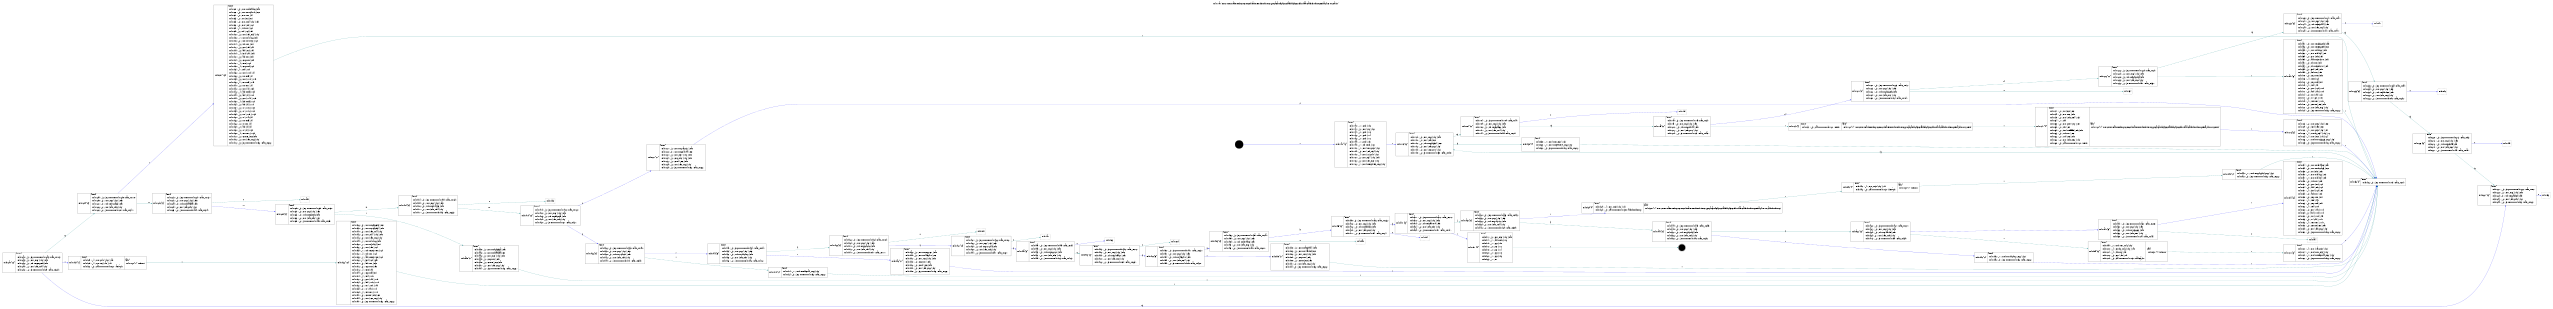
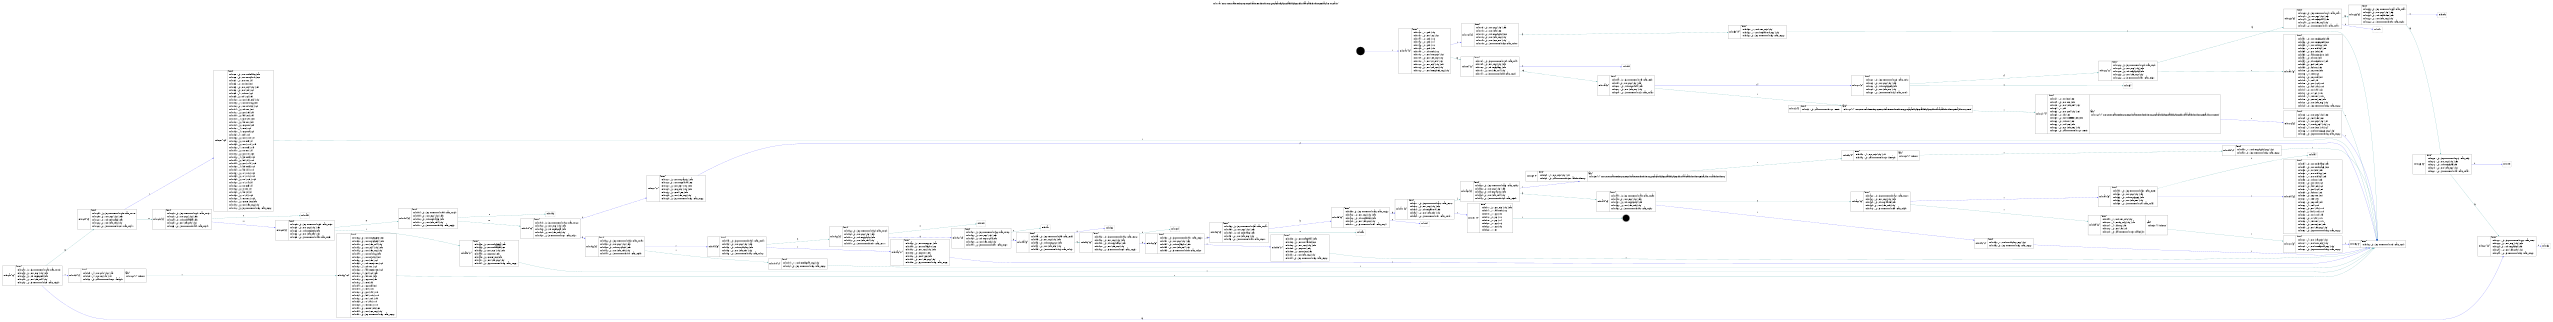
(1457, 136) -> (1455, 58)
(1918, 153) -> none
